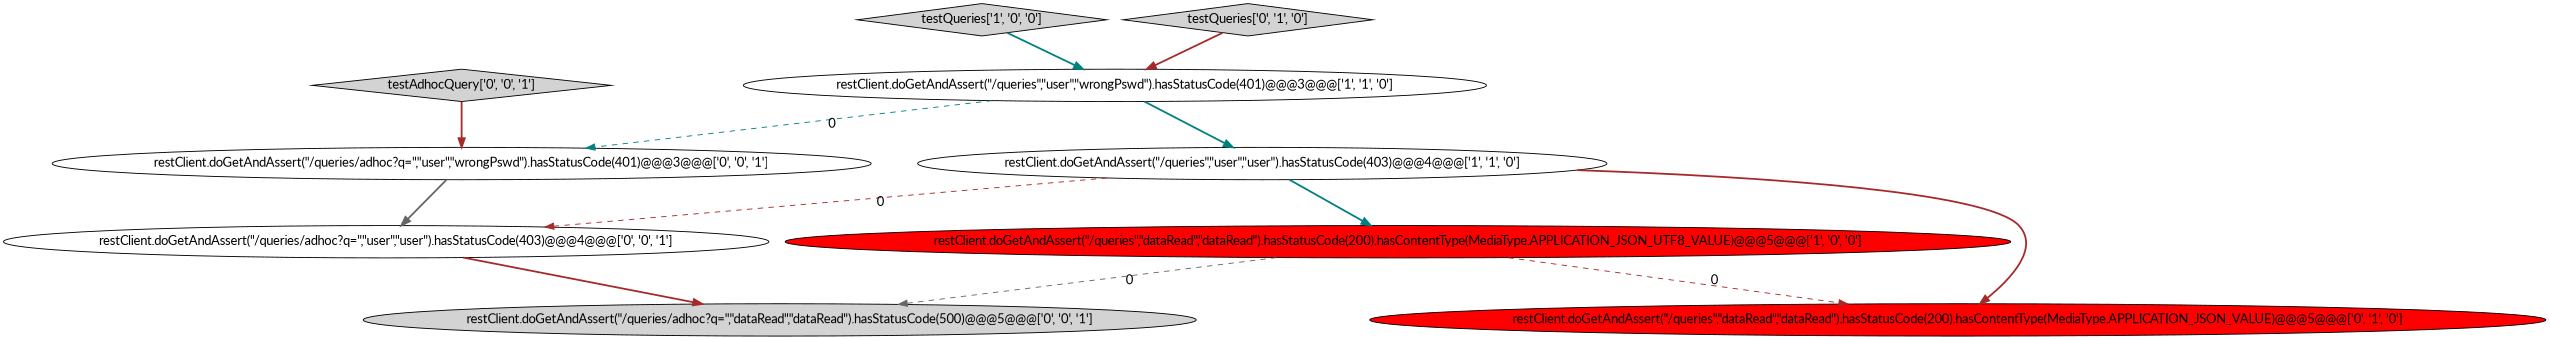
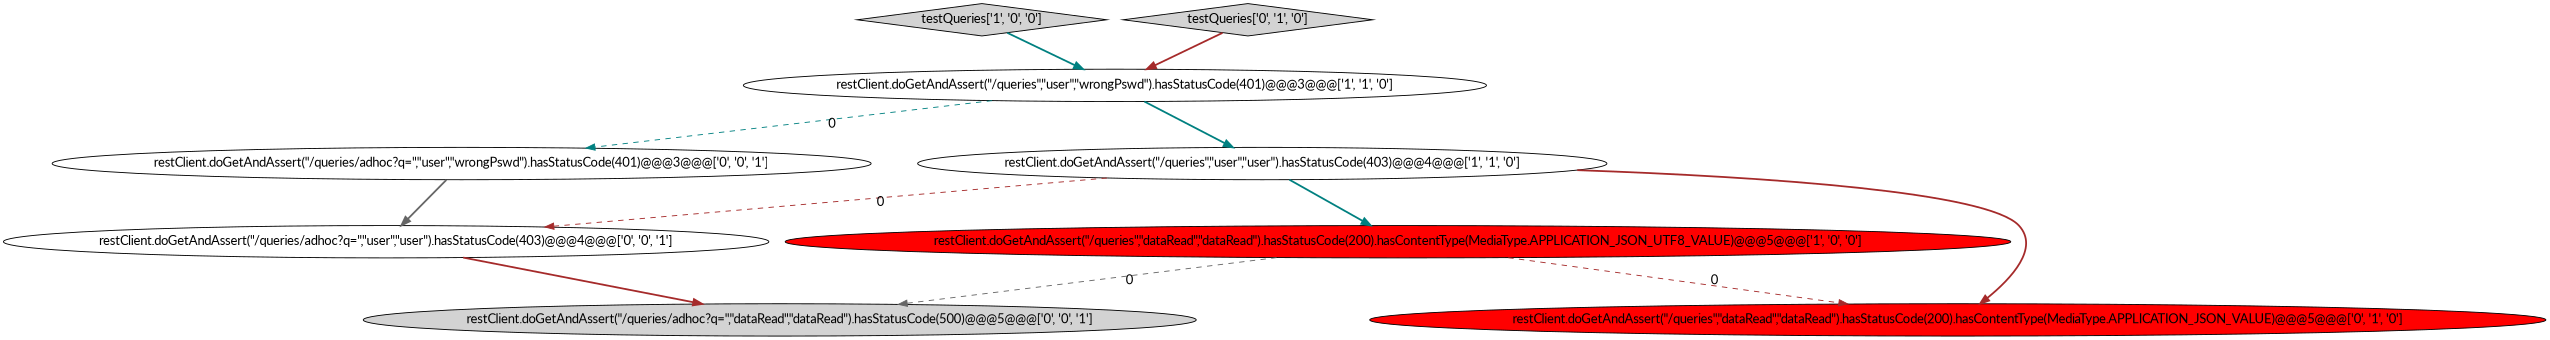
(462, 85) -> none
